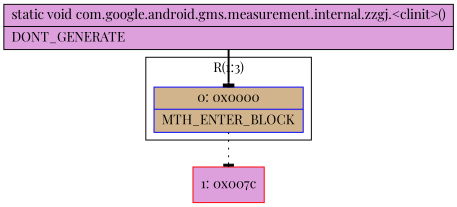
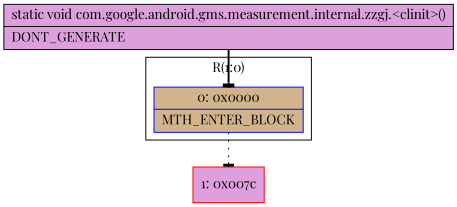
(229, 68) -> (229, 68)
